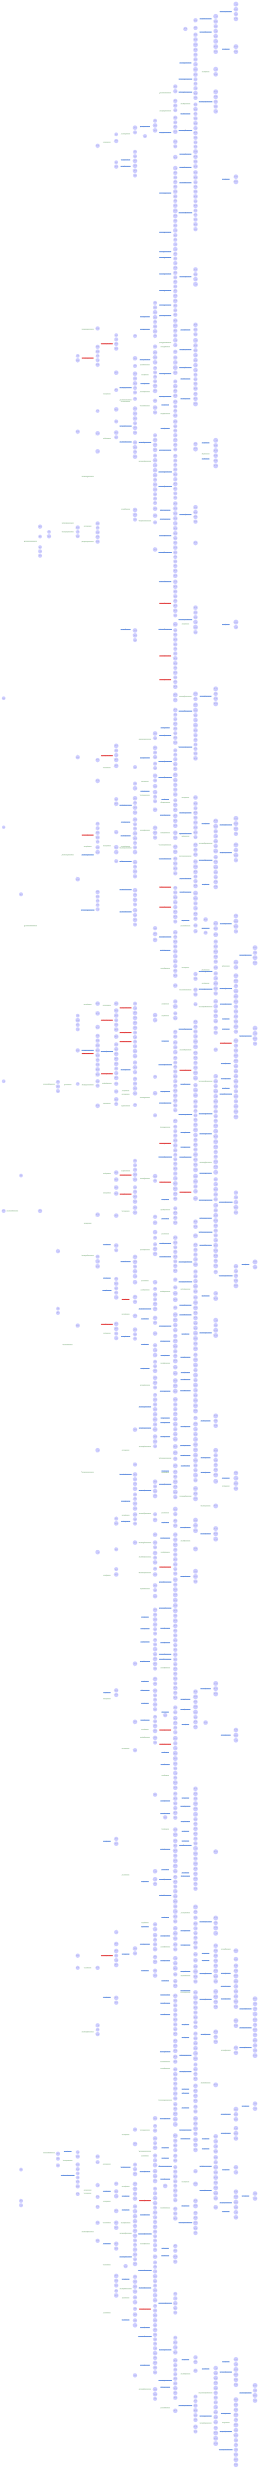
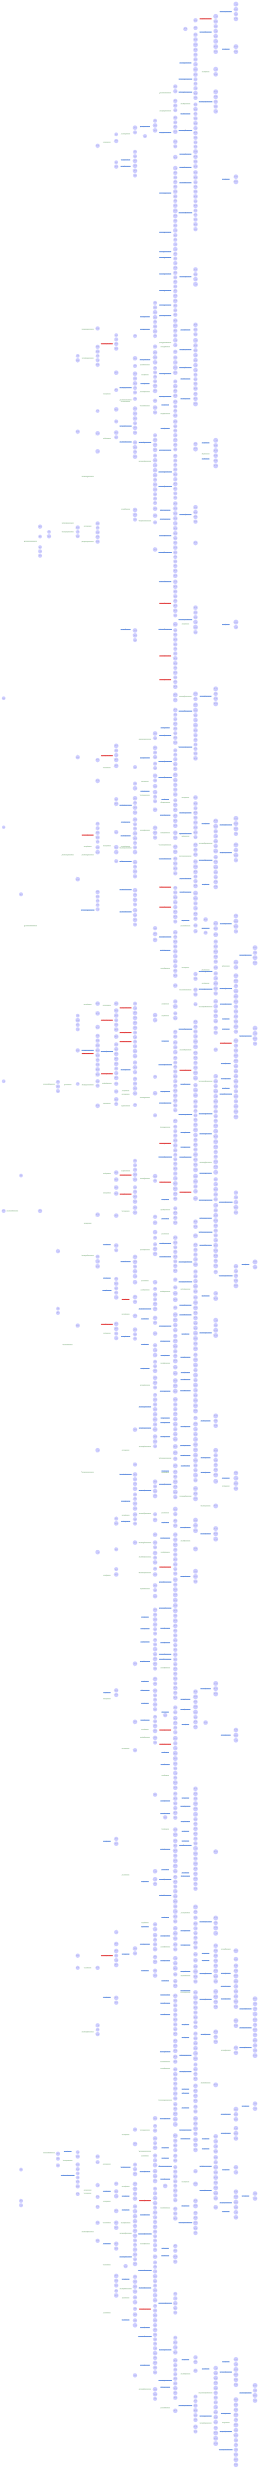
(206, 19) -> (206, 19)
(88, 358) -> (88, 358)
(88, 855) -> (88, 855)
